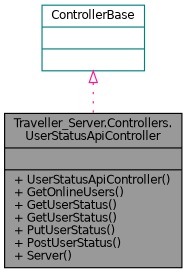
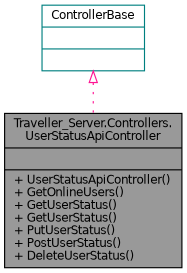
(43, 256) -> (74, 256)
